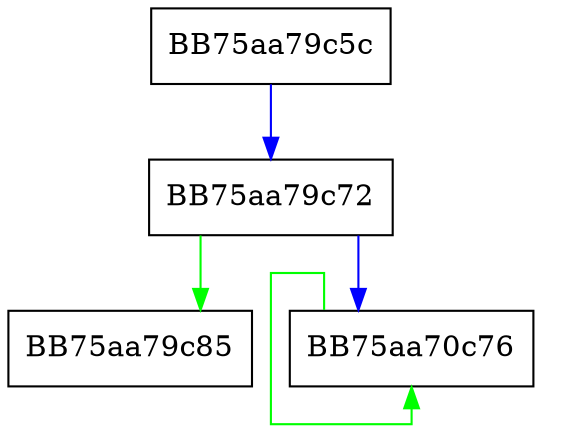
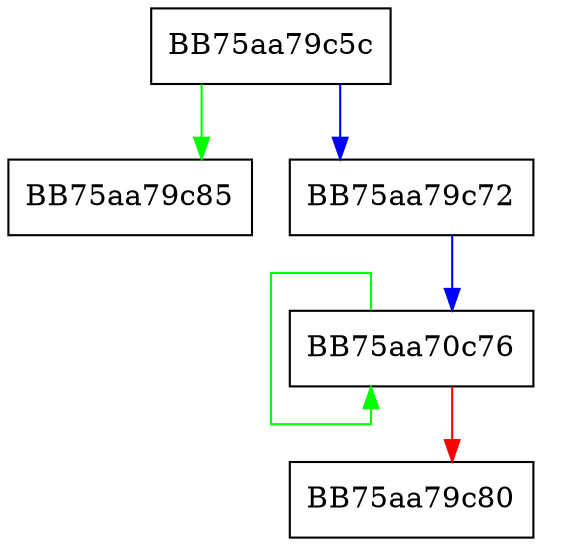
(201, 262) -> (202, 111)
none -> (412, 500)
